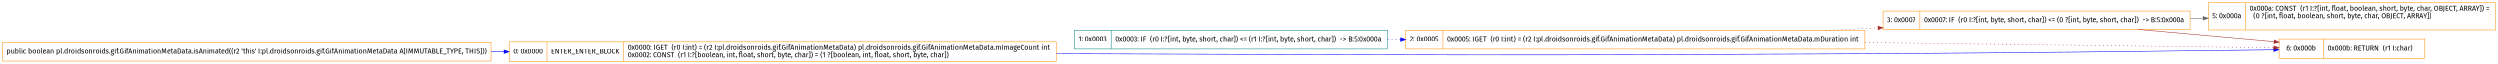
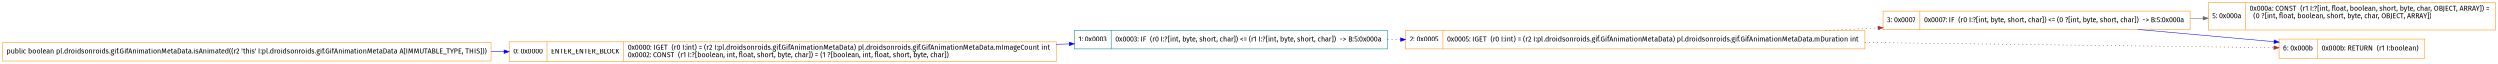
(2206, 36) -> (2206, 36)
(2371, 48) -> (2371, 48)
(1665, 55) -> (1063, 44)
